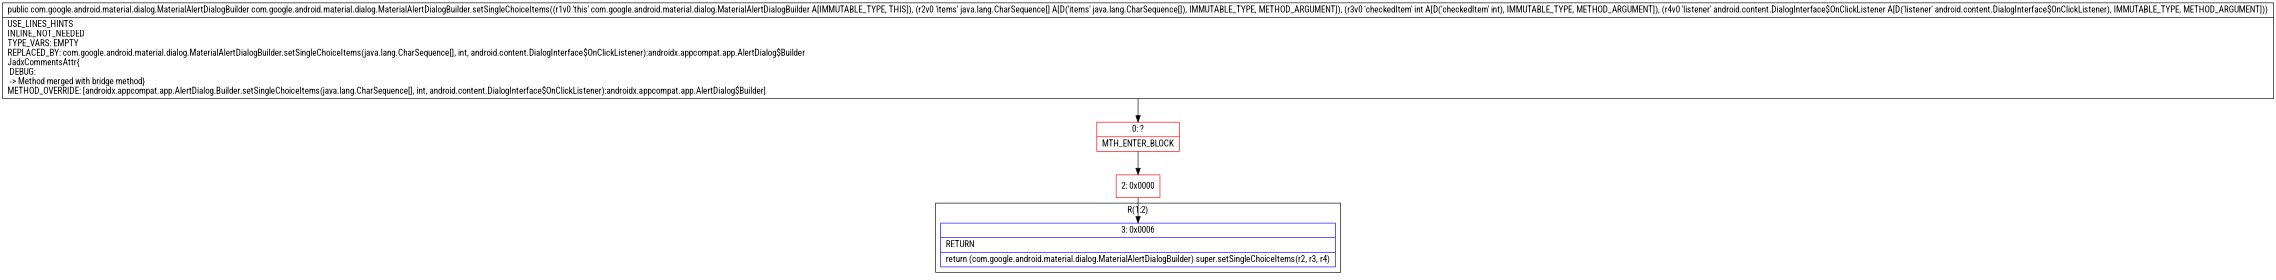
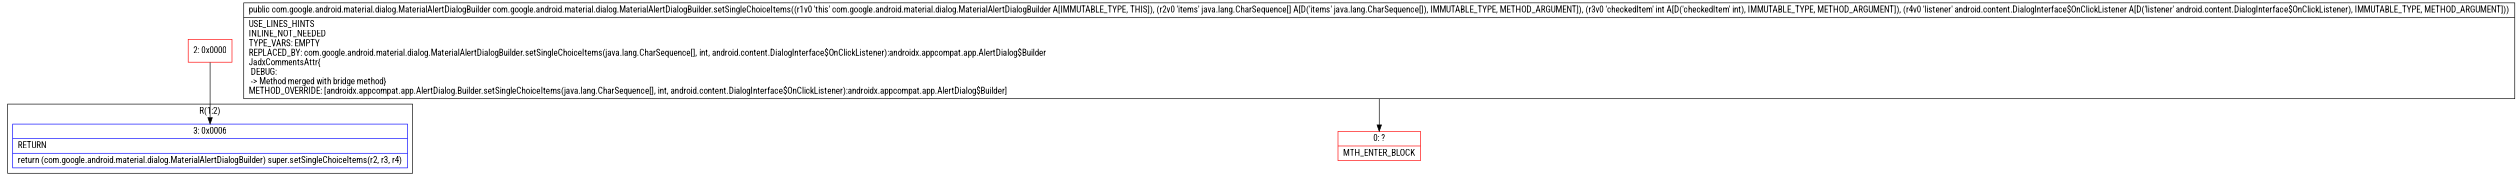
(1138, 160) -> none
